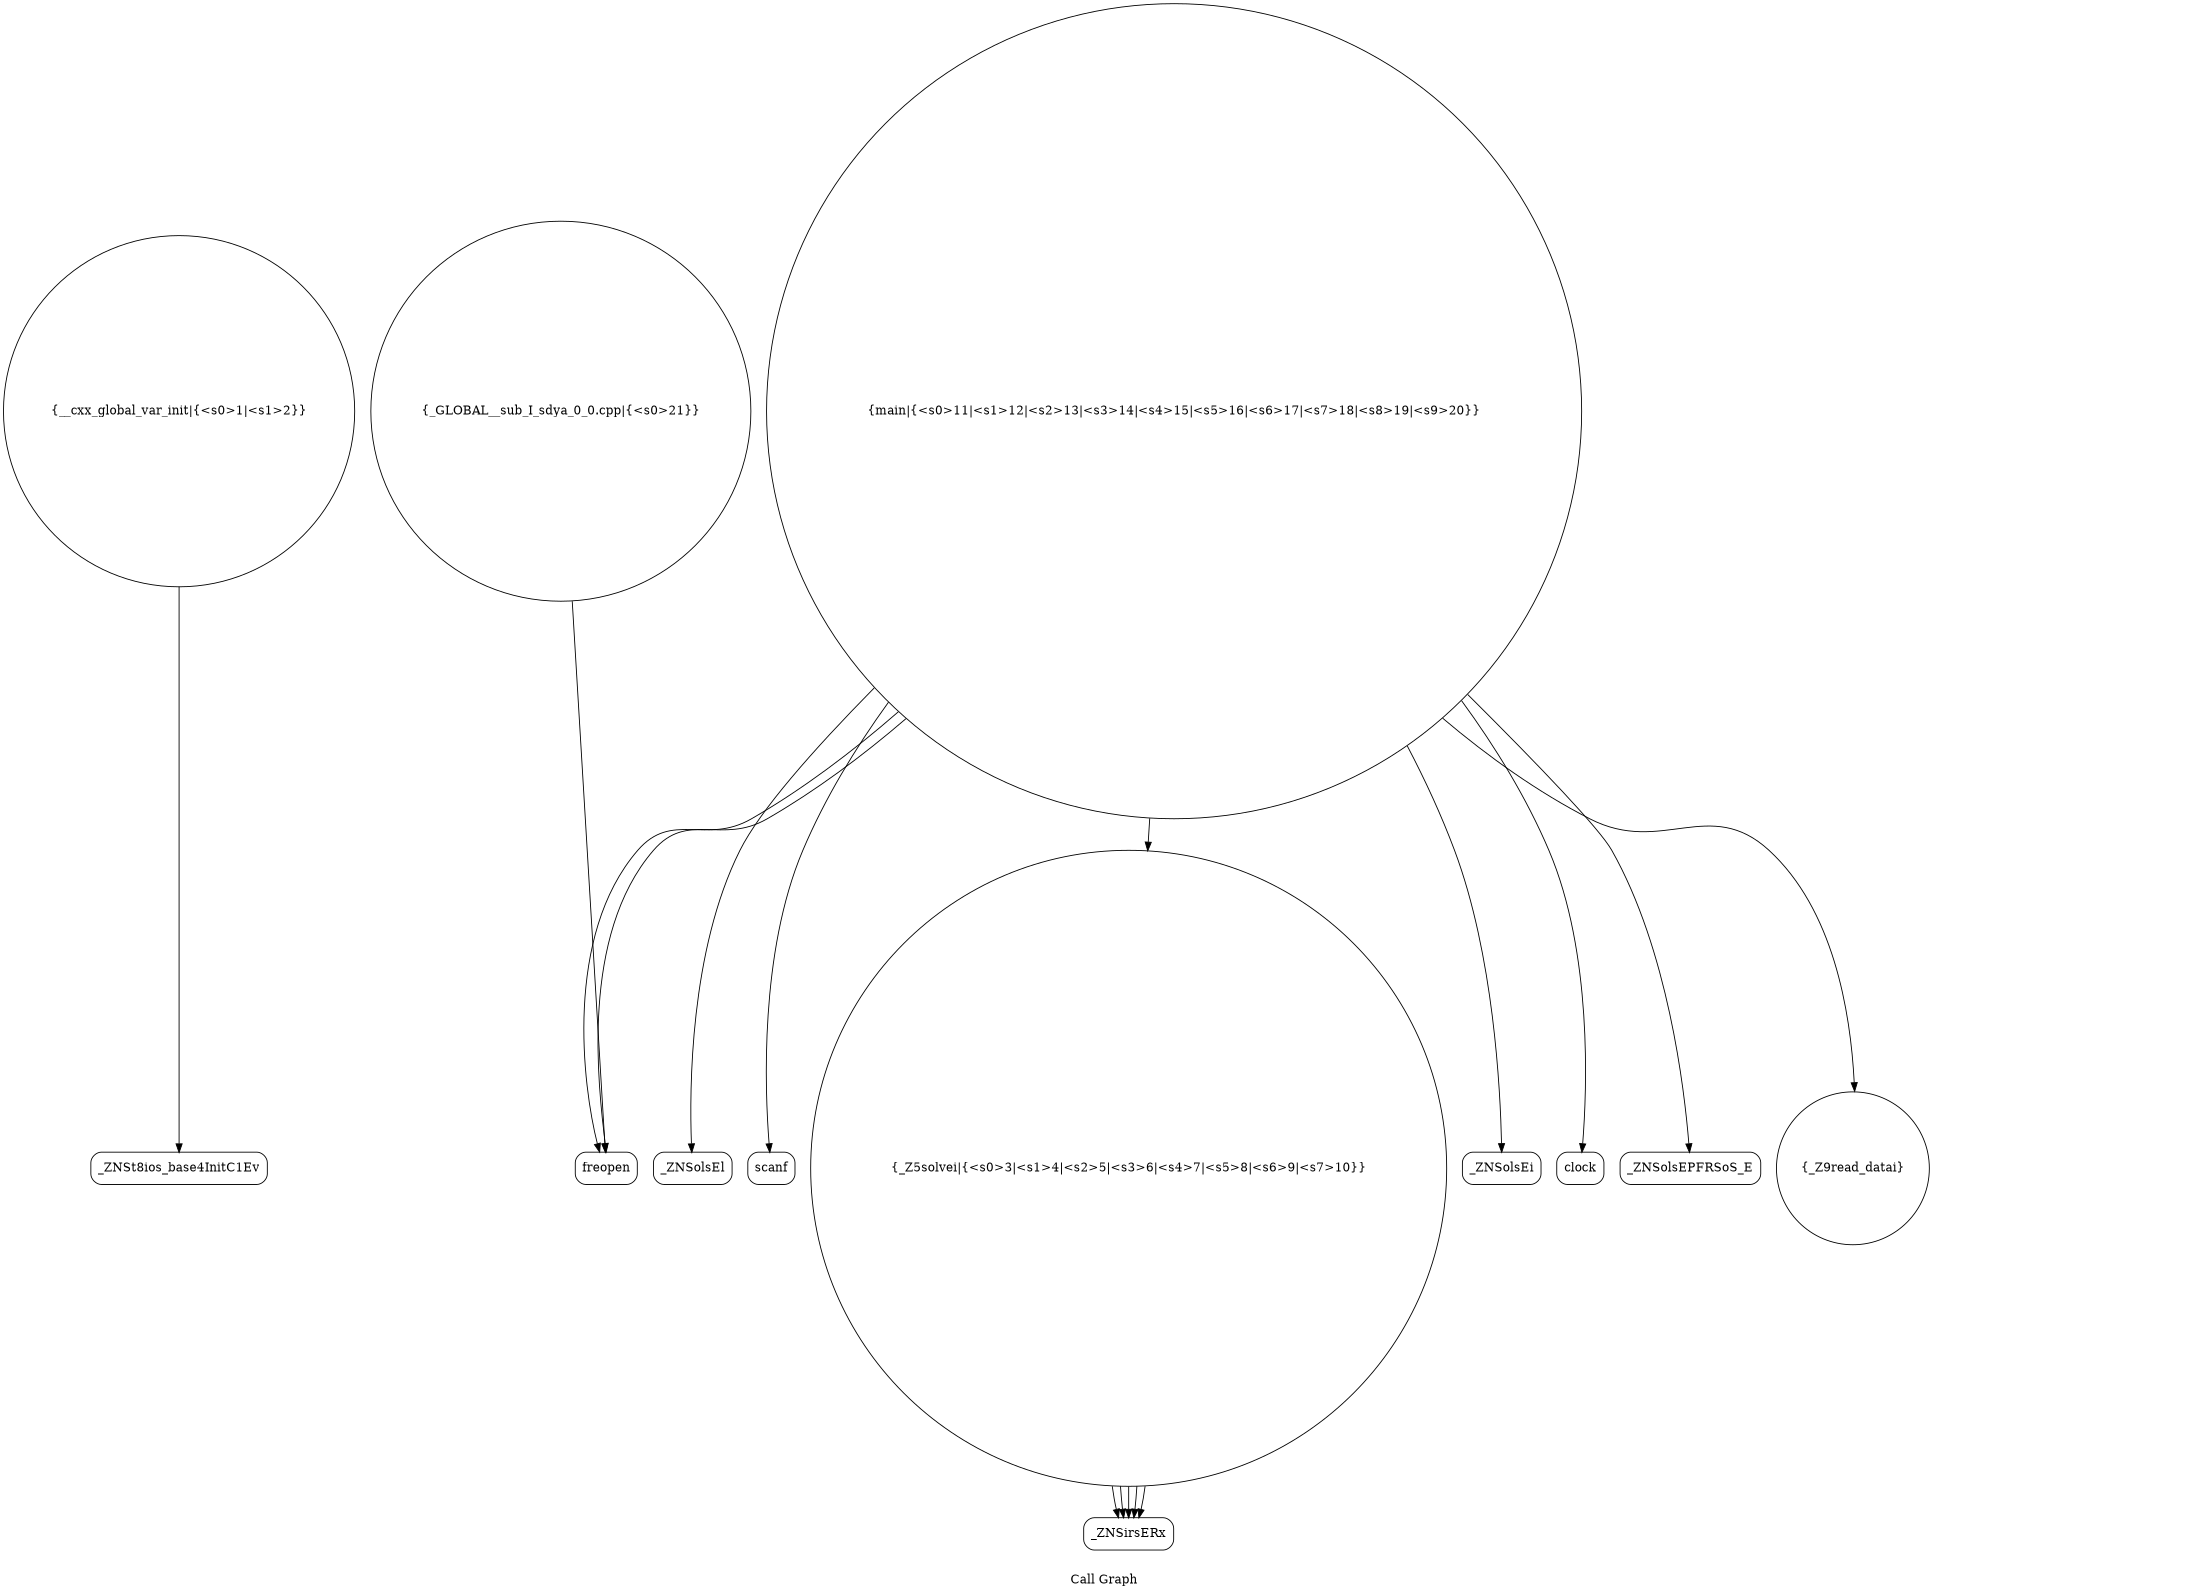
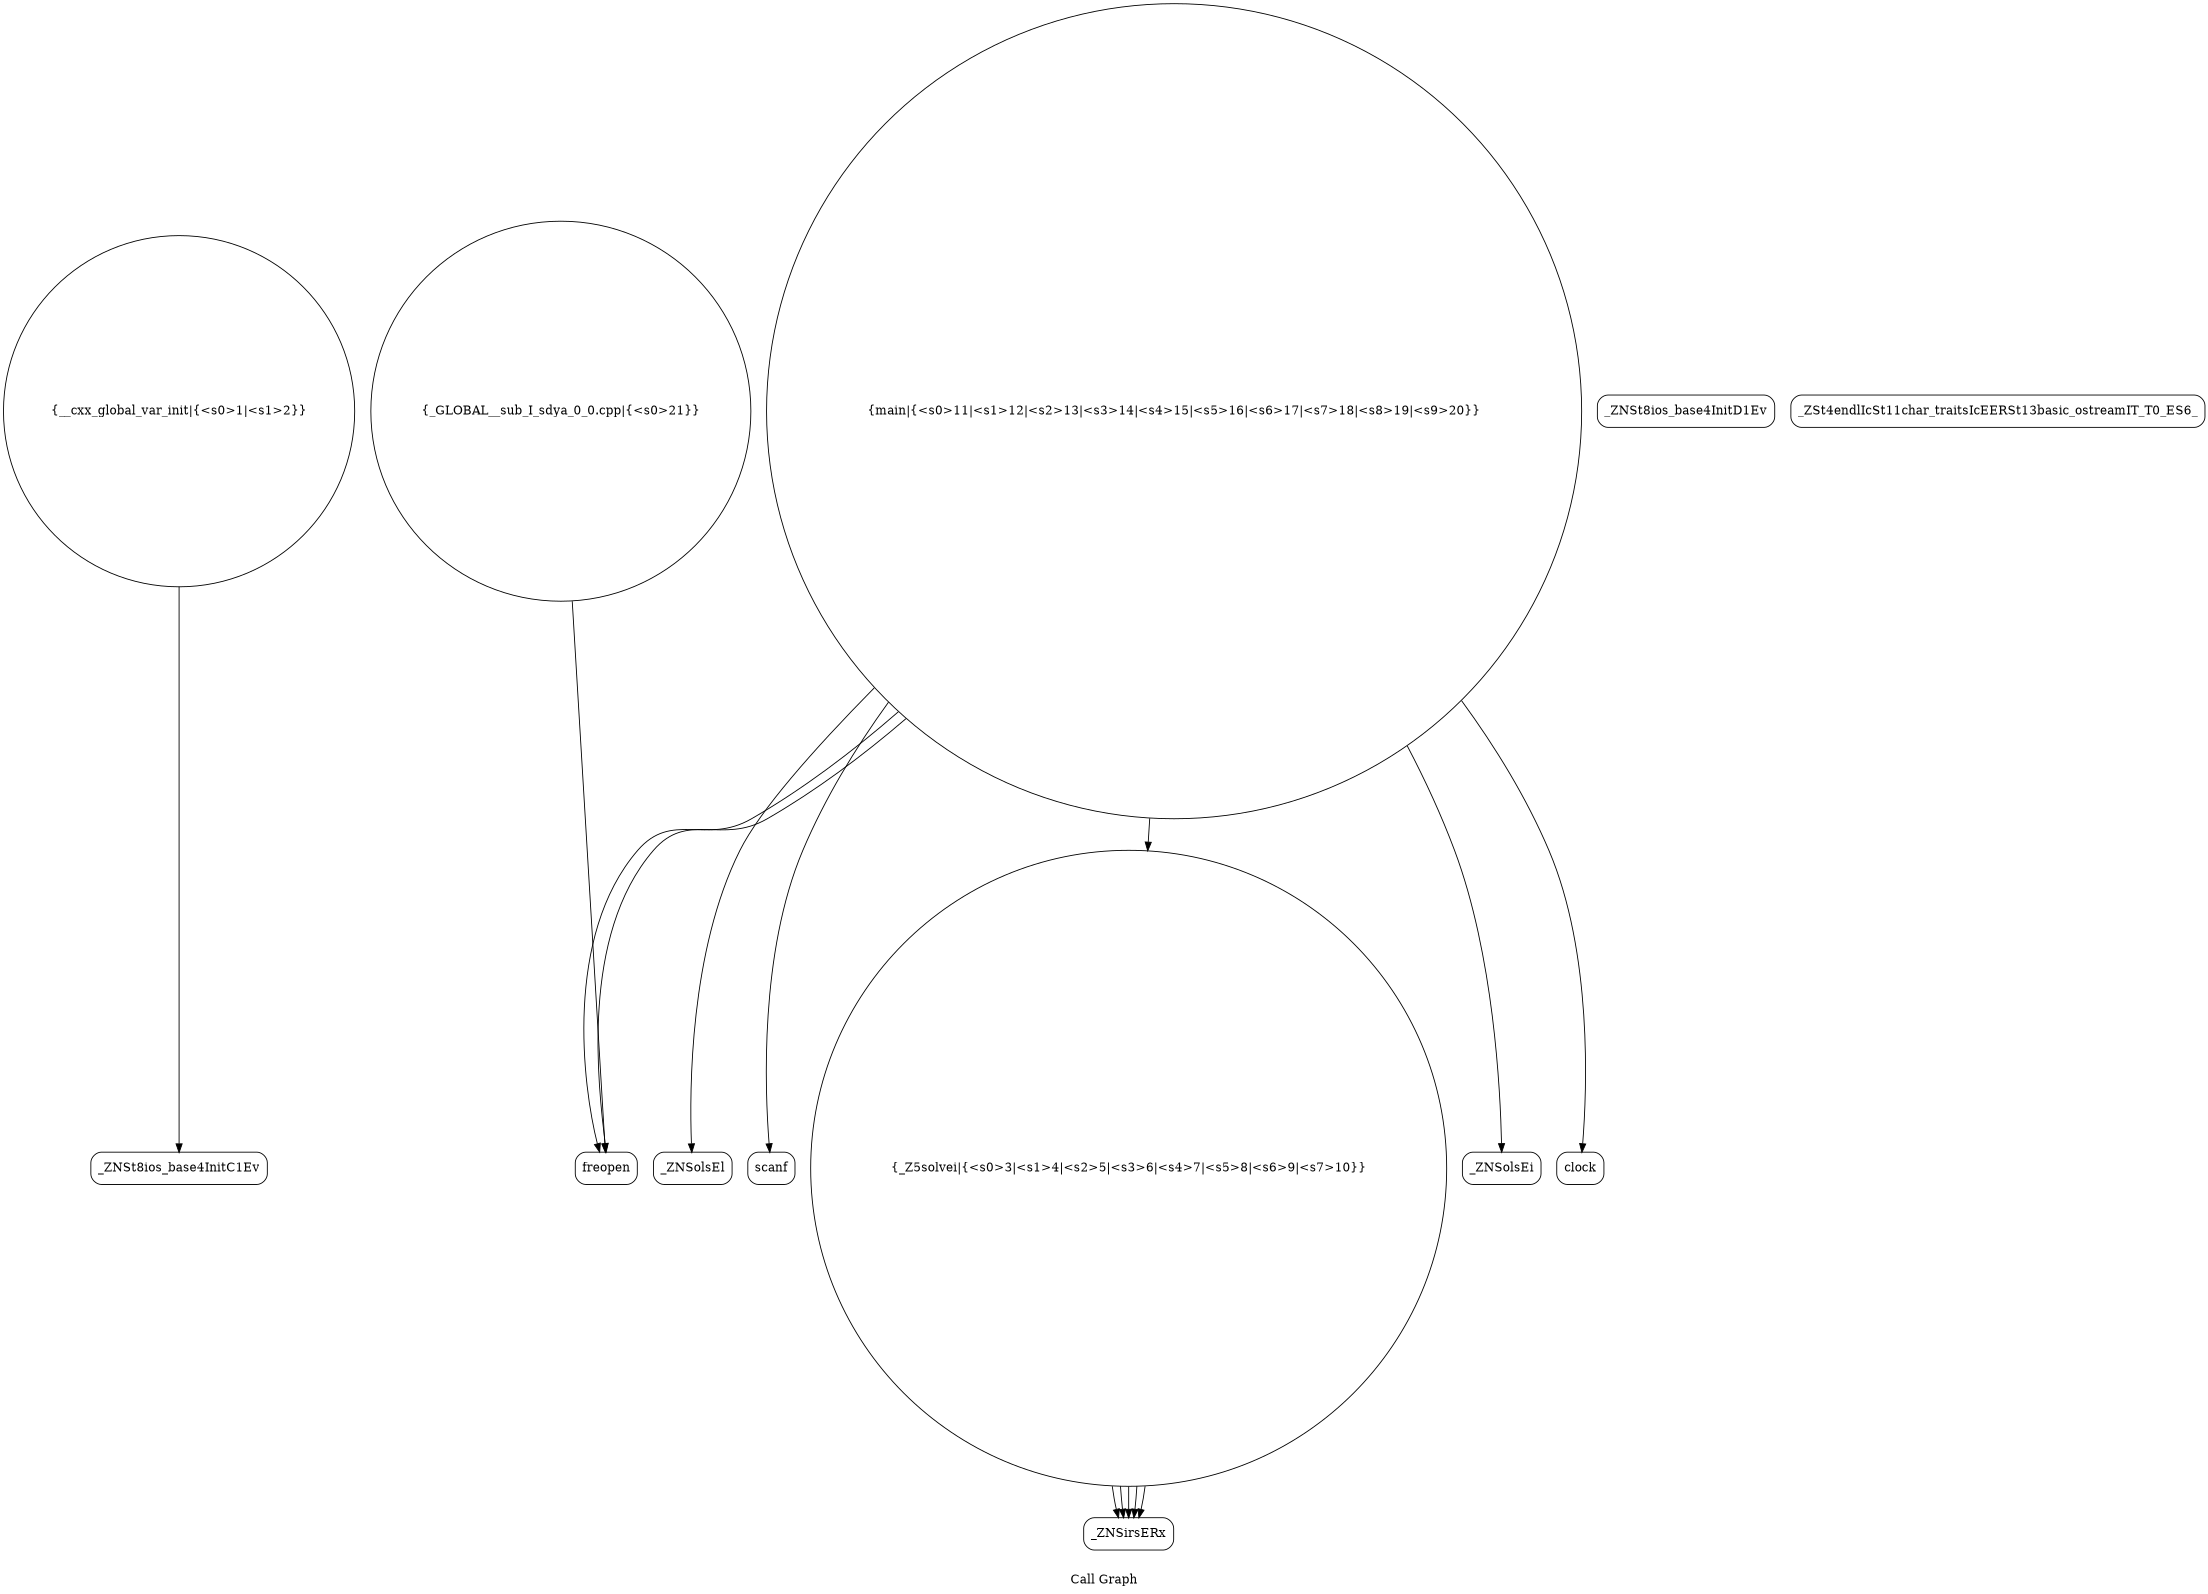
none -> (1686, 411)
none -> (1998, 411)
(1690, 1168) -> none
(1853, 1168) -> none
